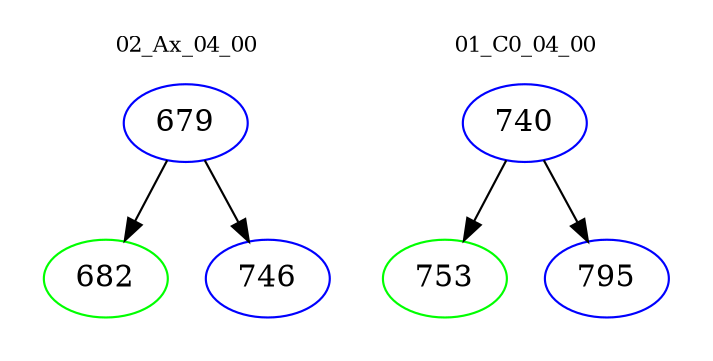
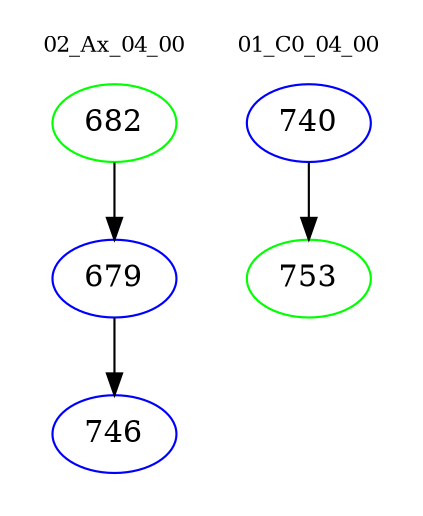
(151, 191) -> (114, 190)
(607, 279) -> none
